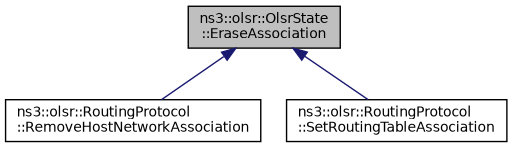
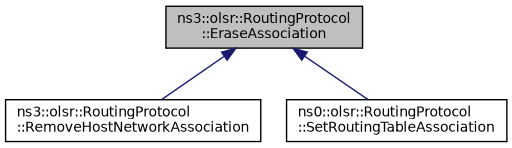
(264, 27) -> (264, 27)
(397, 121) -> (397, 121)
